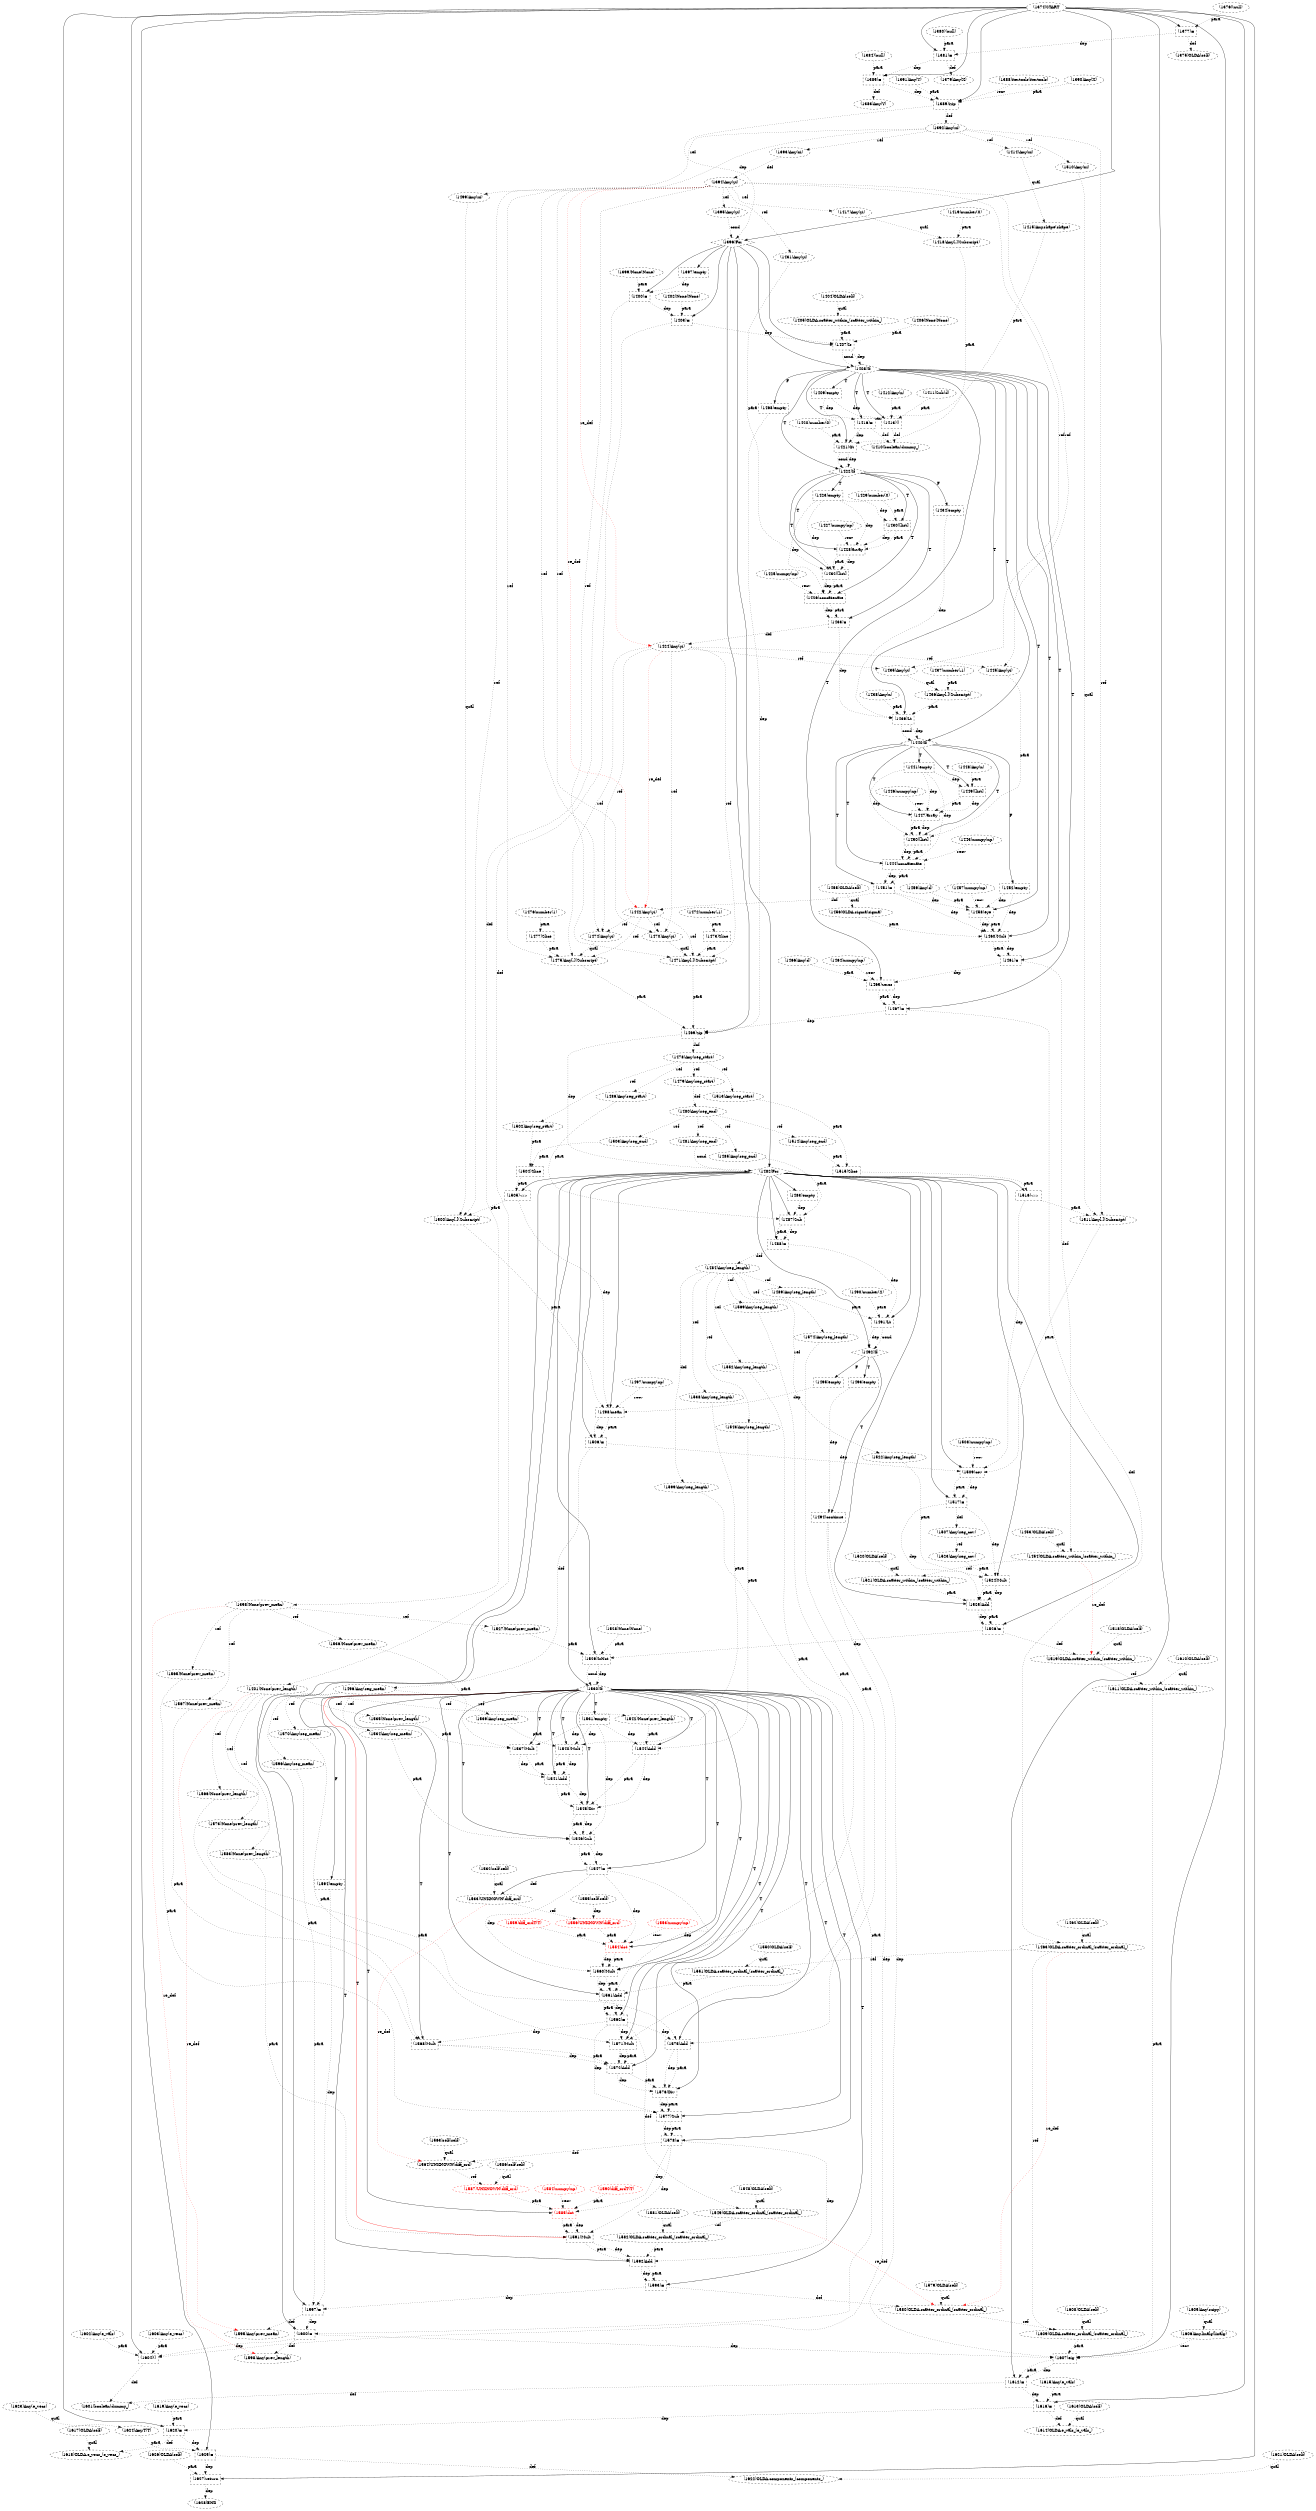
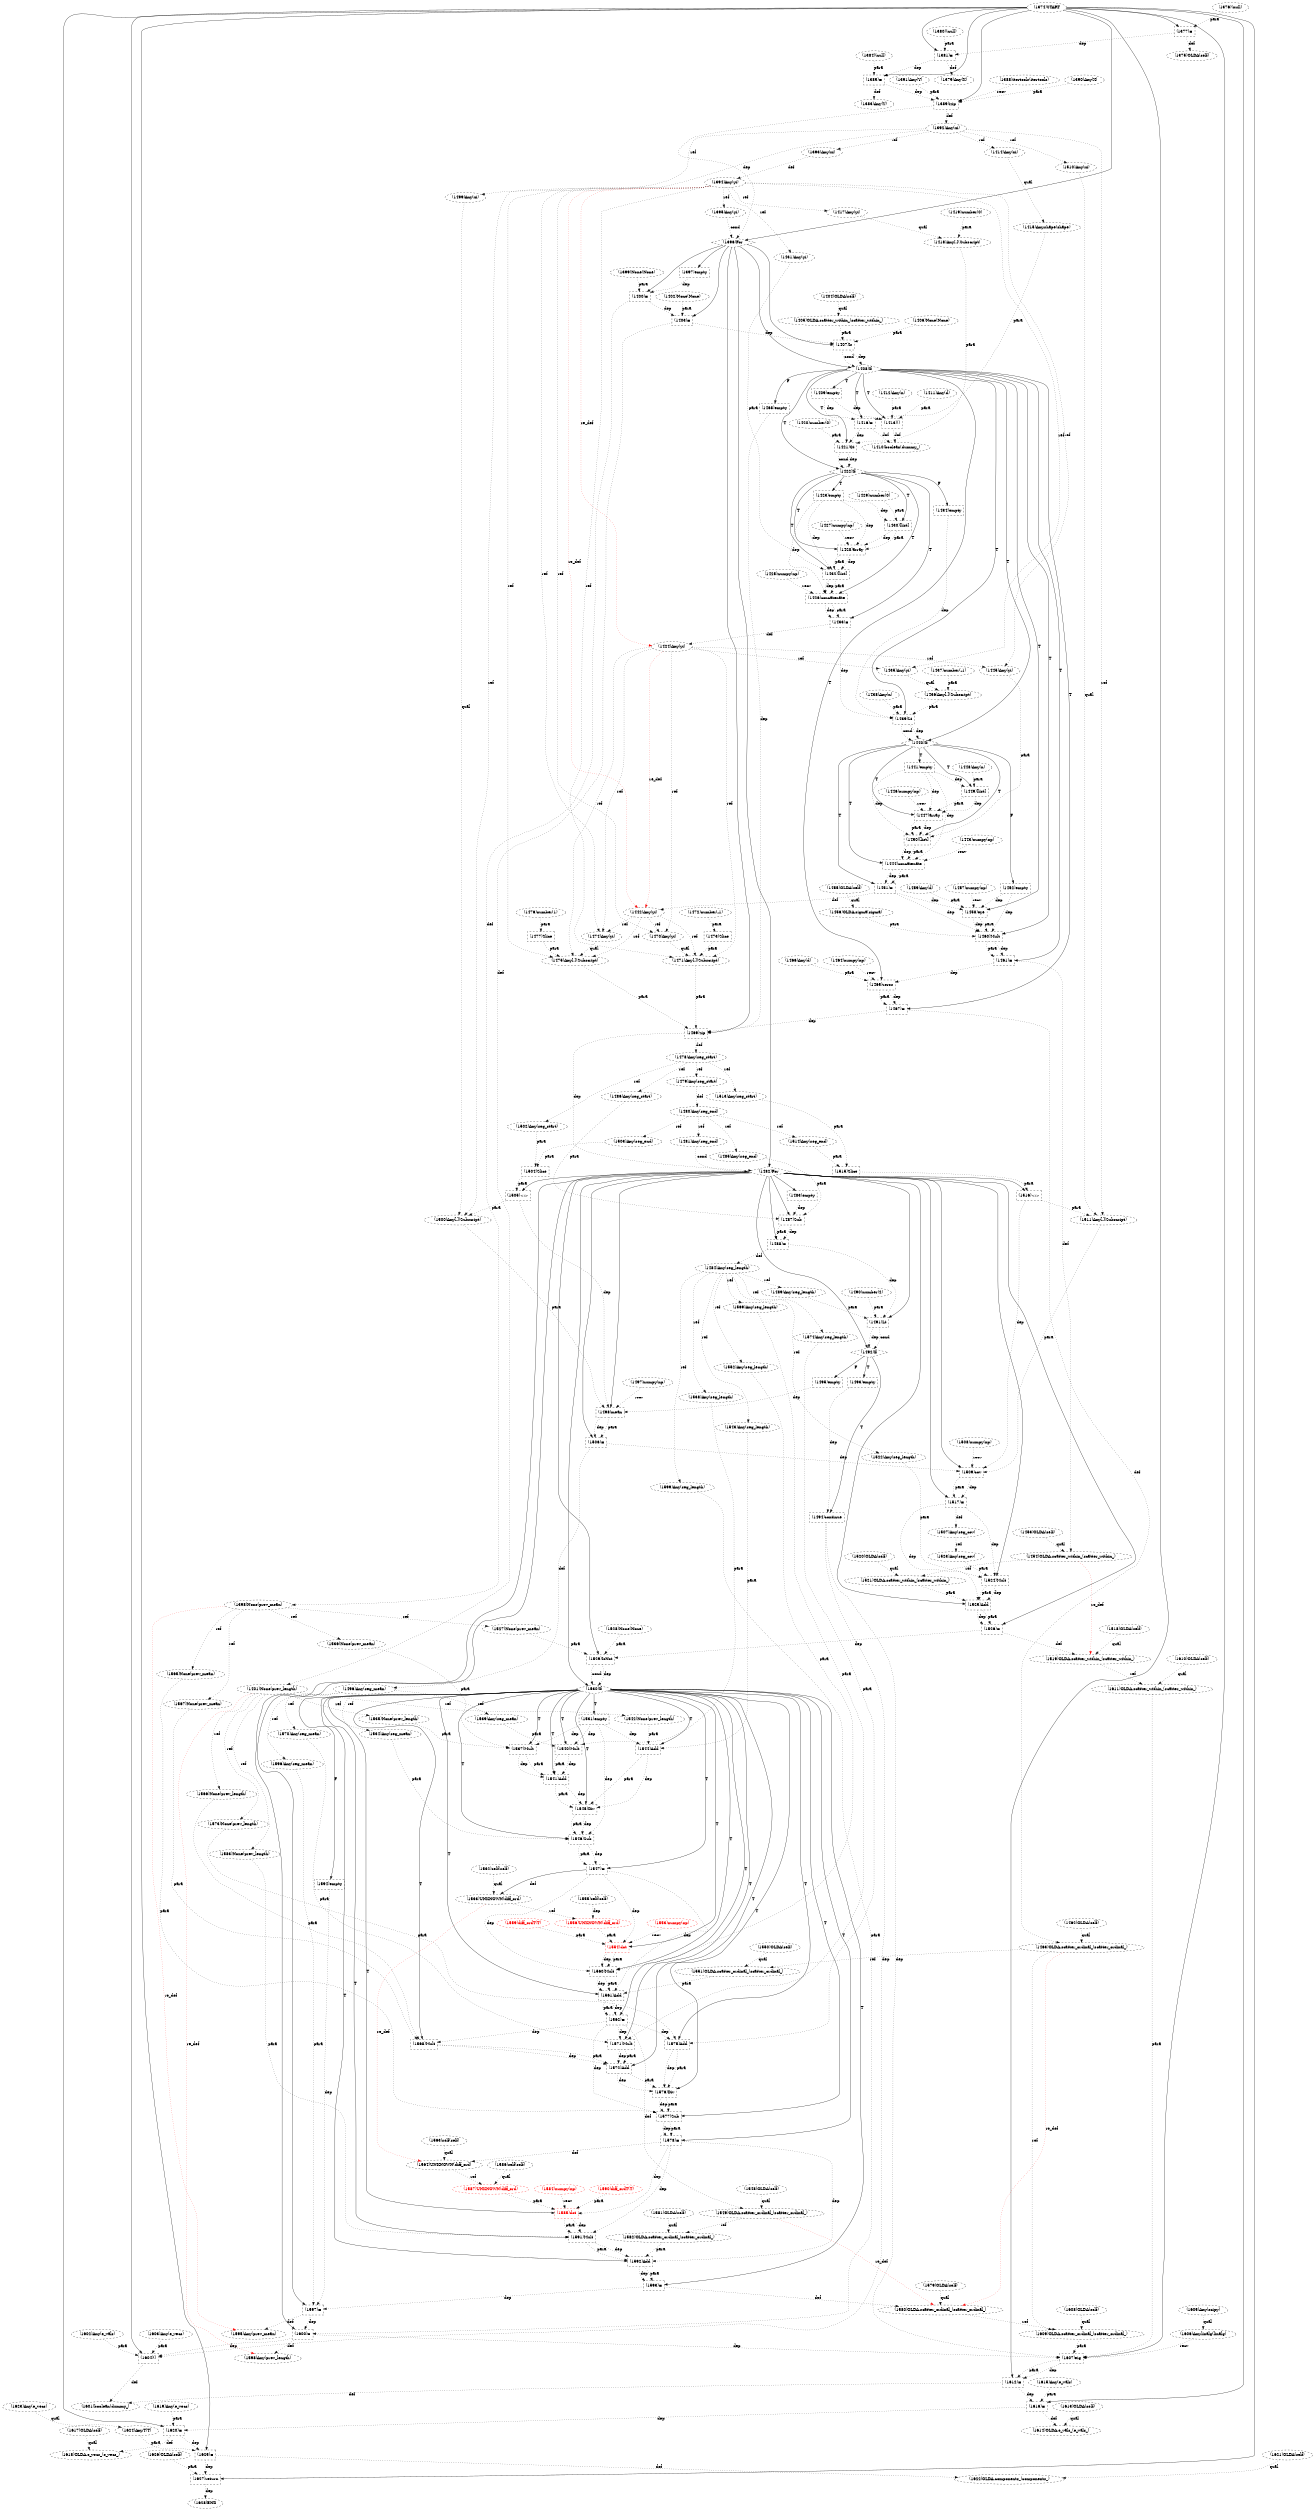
(936, 393) -> (937, 393)
(683, 1368) -> (684, 1368)
(356, 1903) -> (355, 1905)
